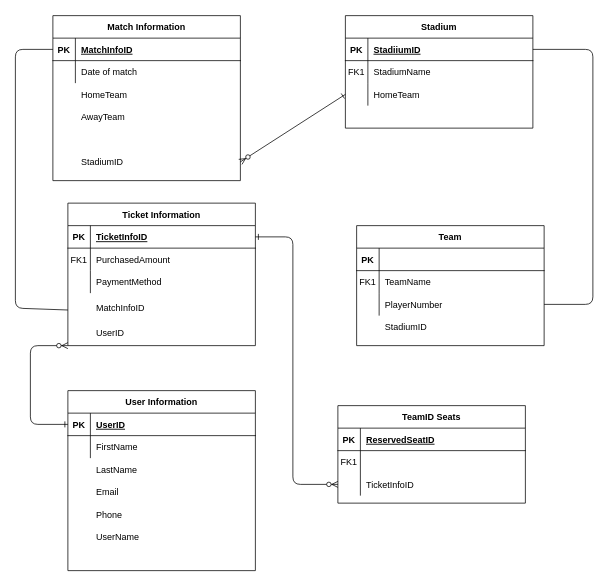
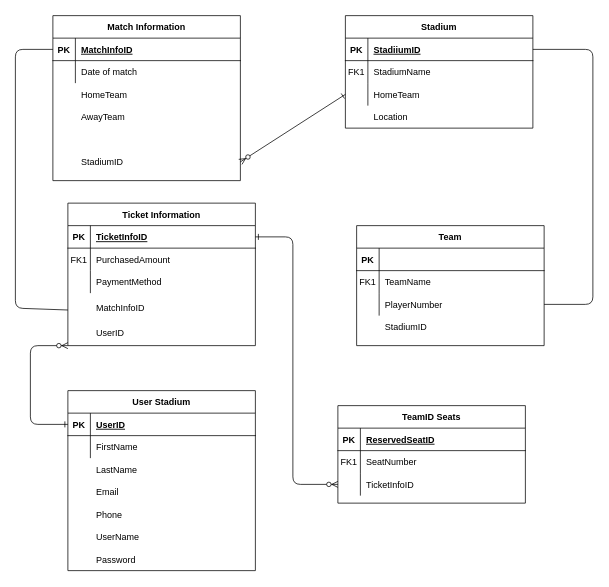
none -> (450, 117)
(161, 402) -> (161, 402)
none -> (443, 462)
none -> (173, 559)
